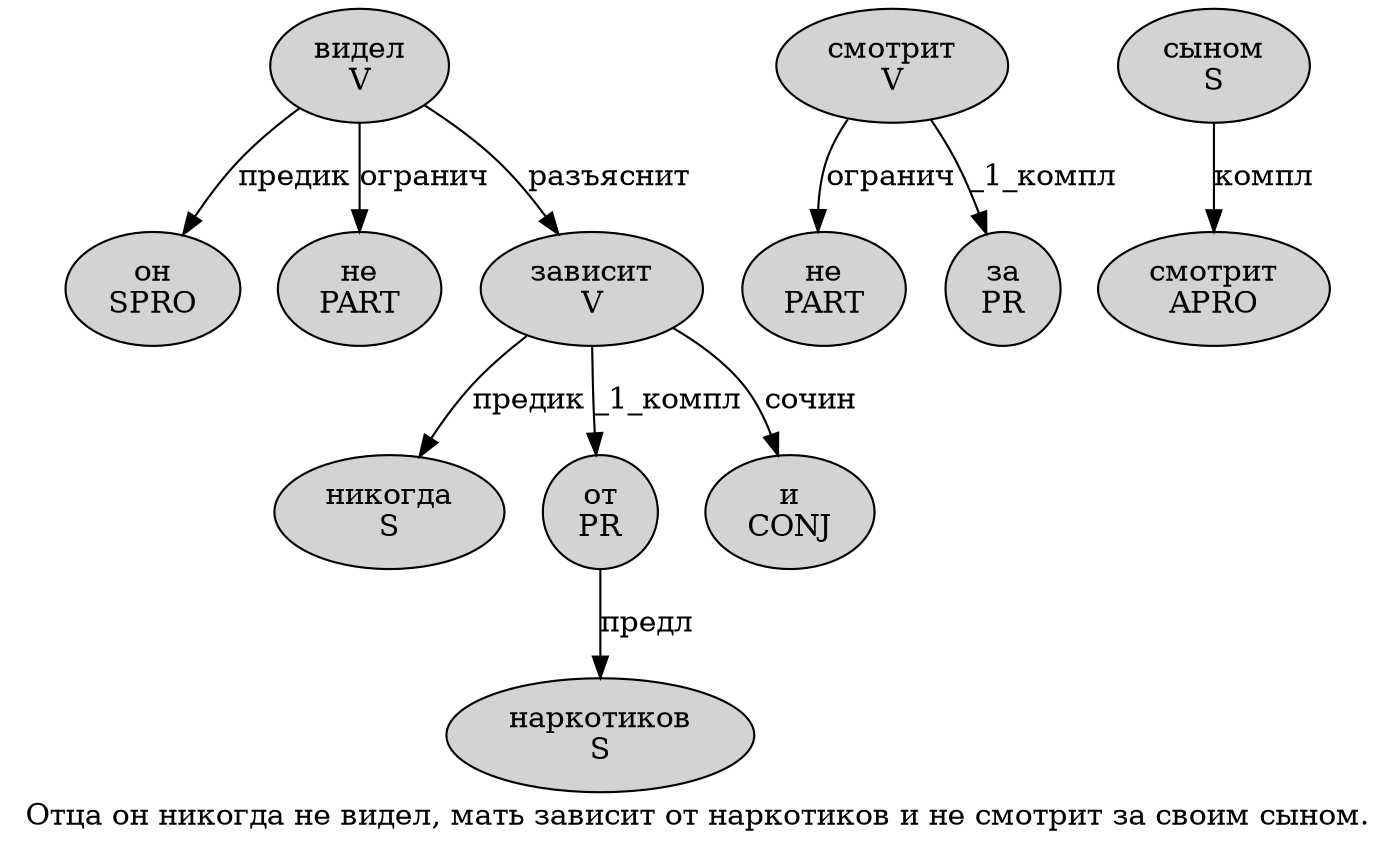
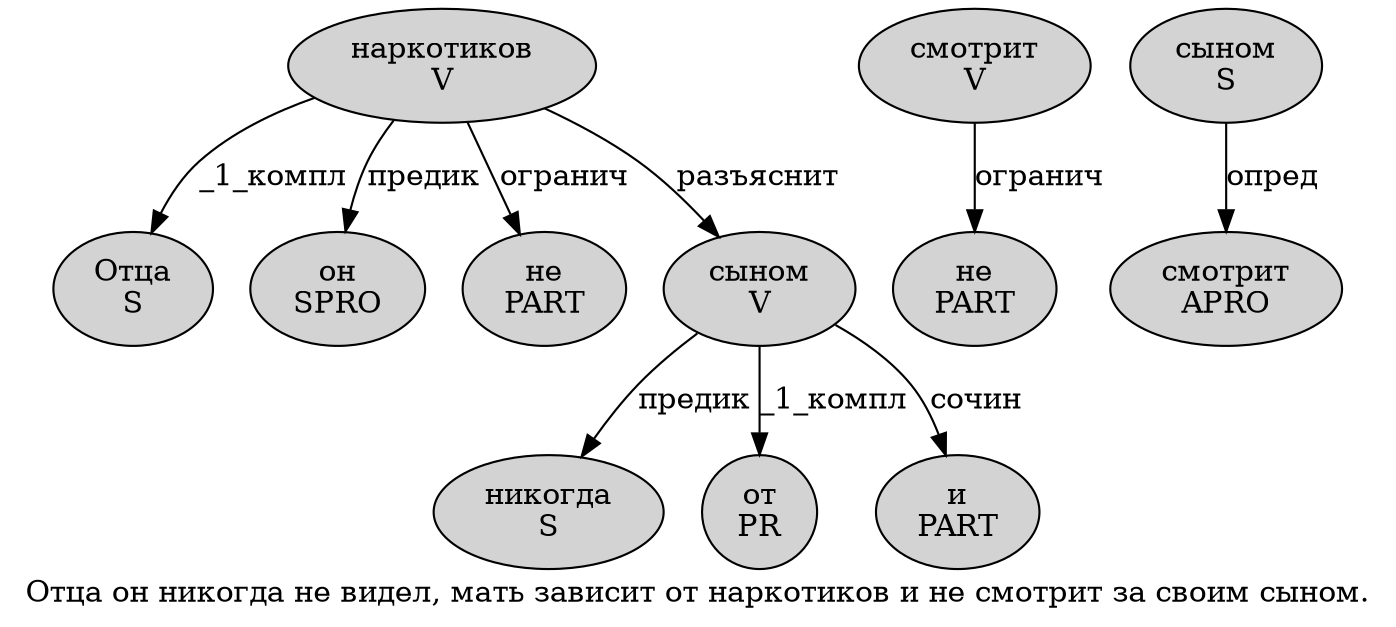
(360, 66) -> (442, 66)
(1264, 177) -> (1272, 177)
none -> (133, 289)
(592, 289) -> (760, 289)
(1003, 289) -> none
(790, 512) -> (958, 512)
(600, 735) -> none
